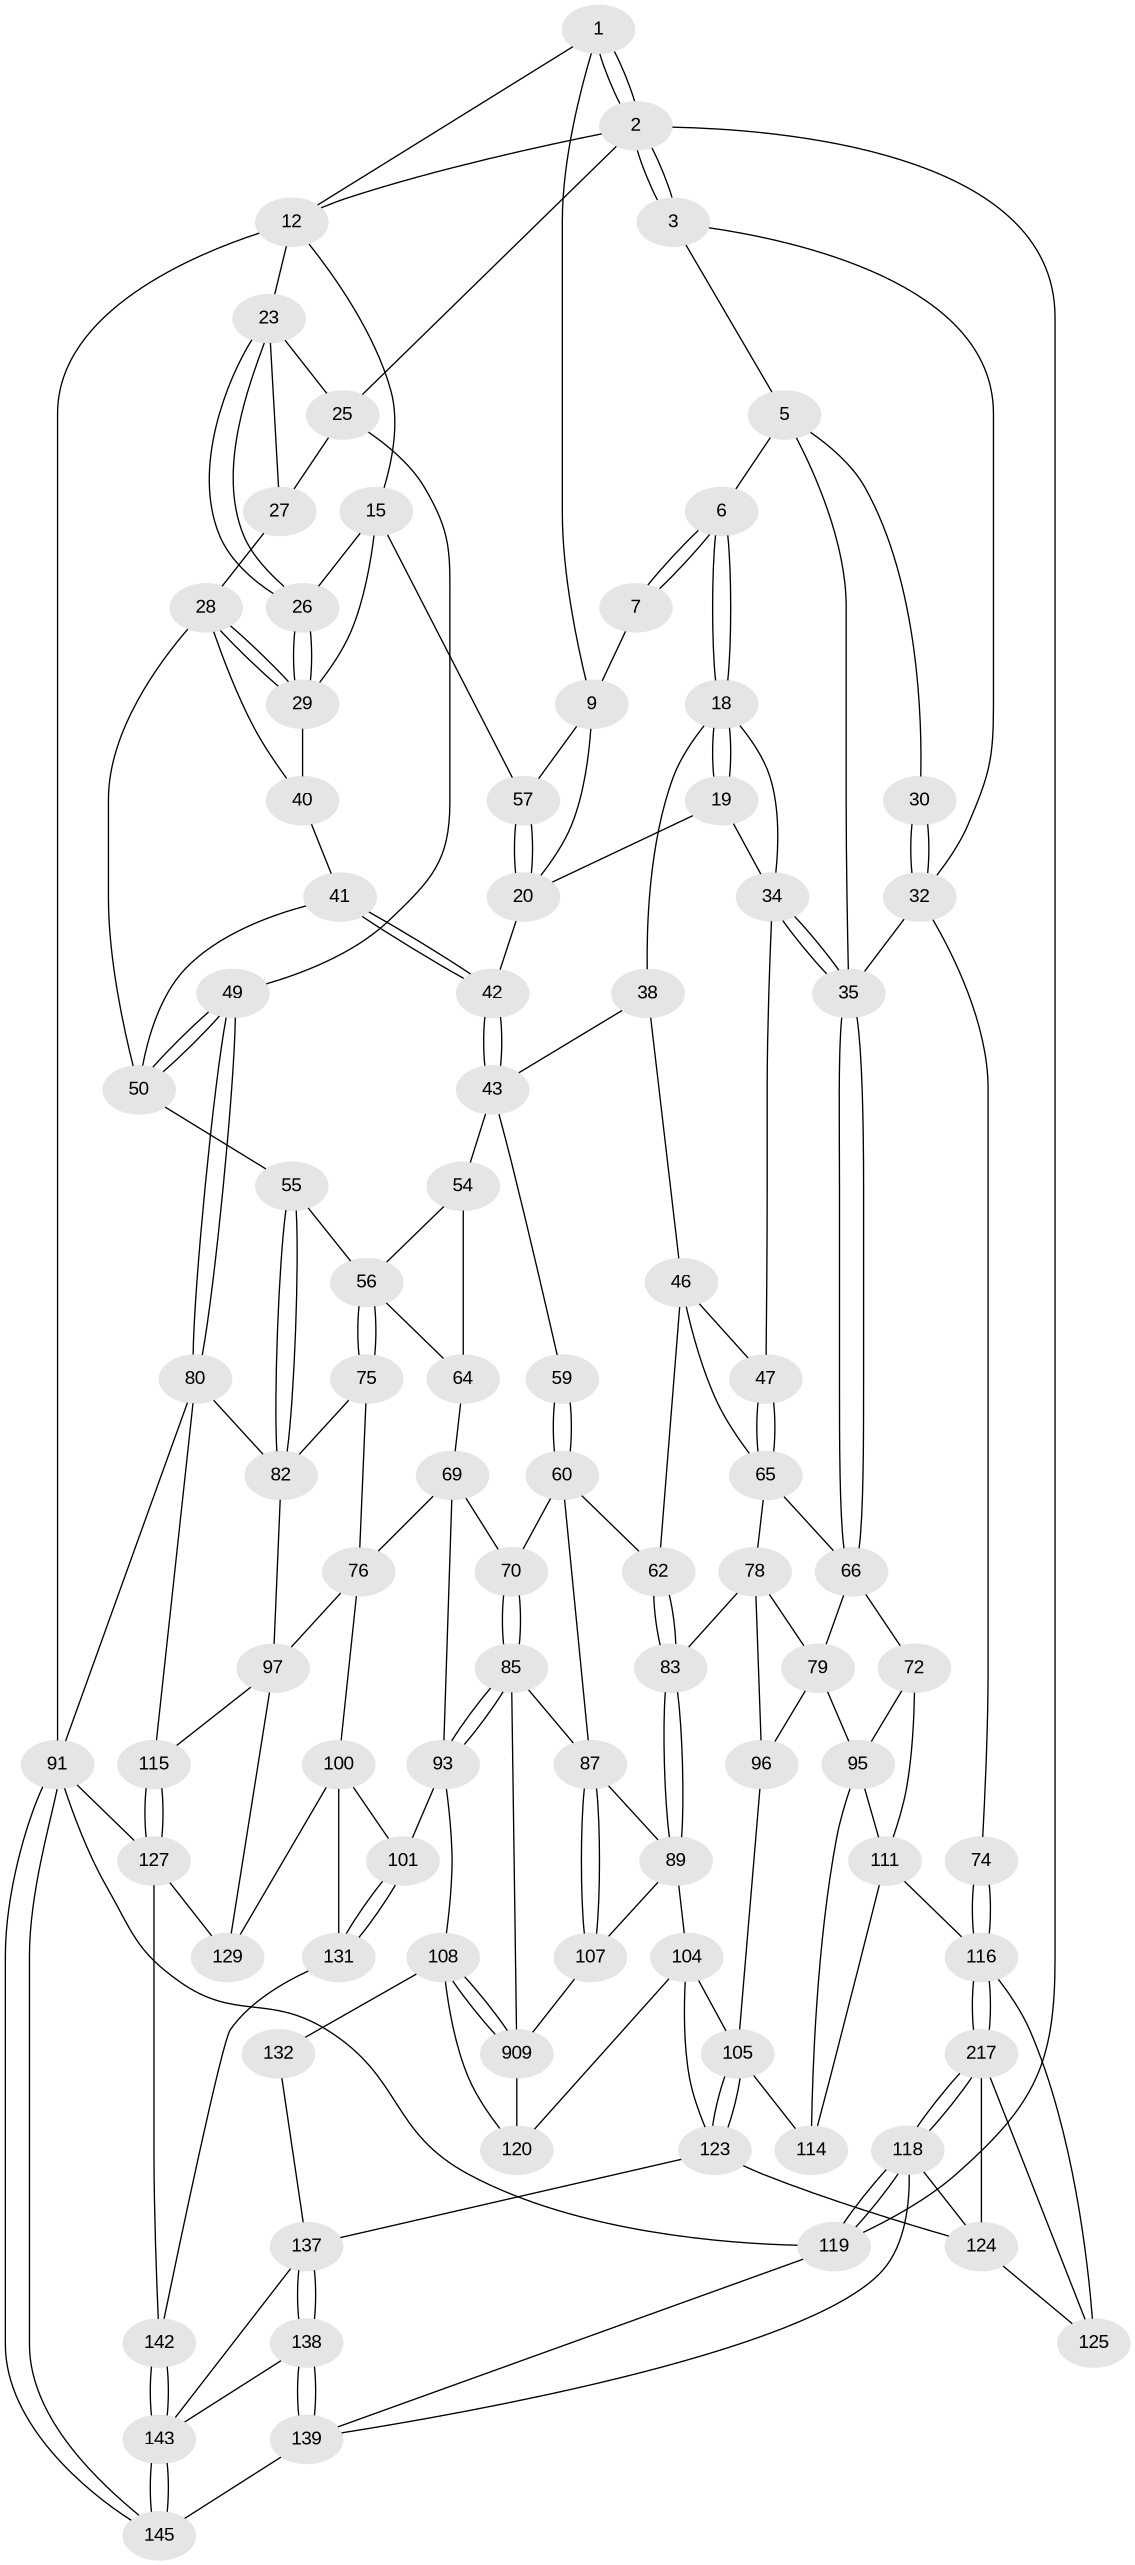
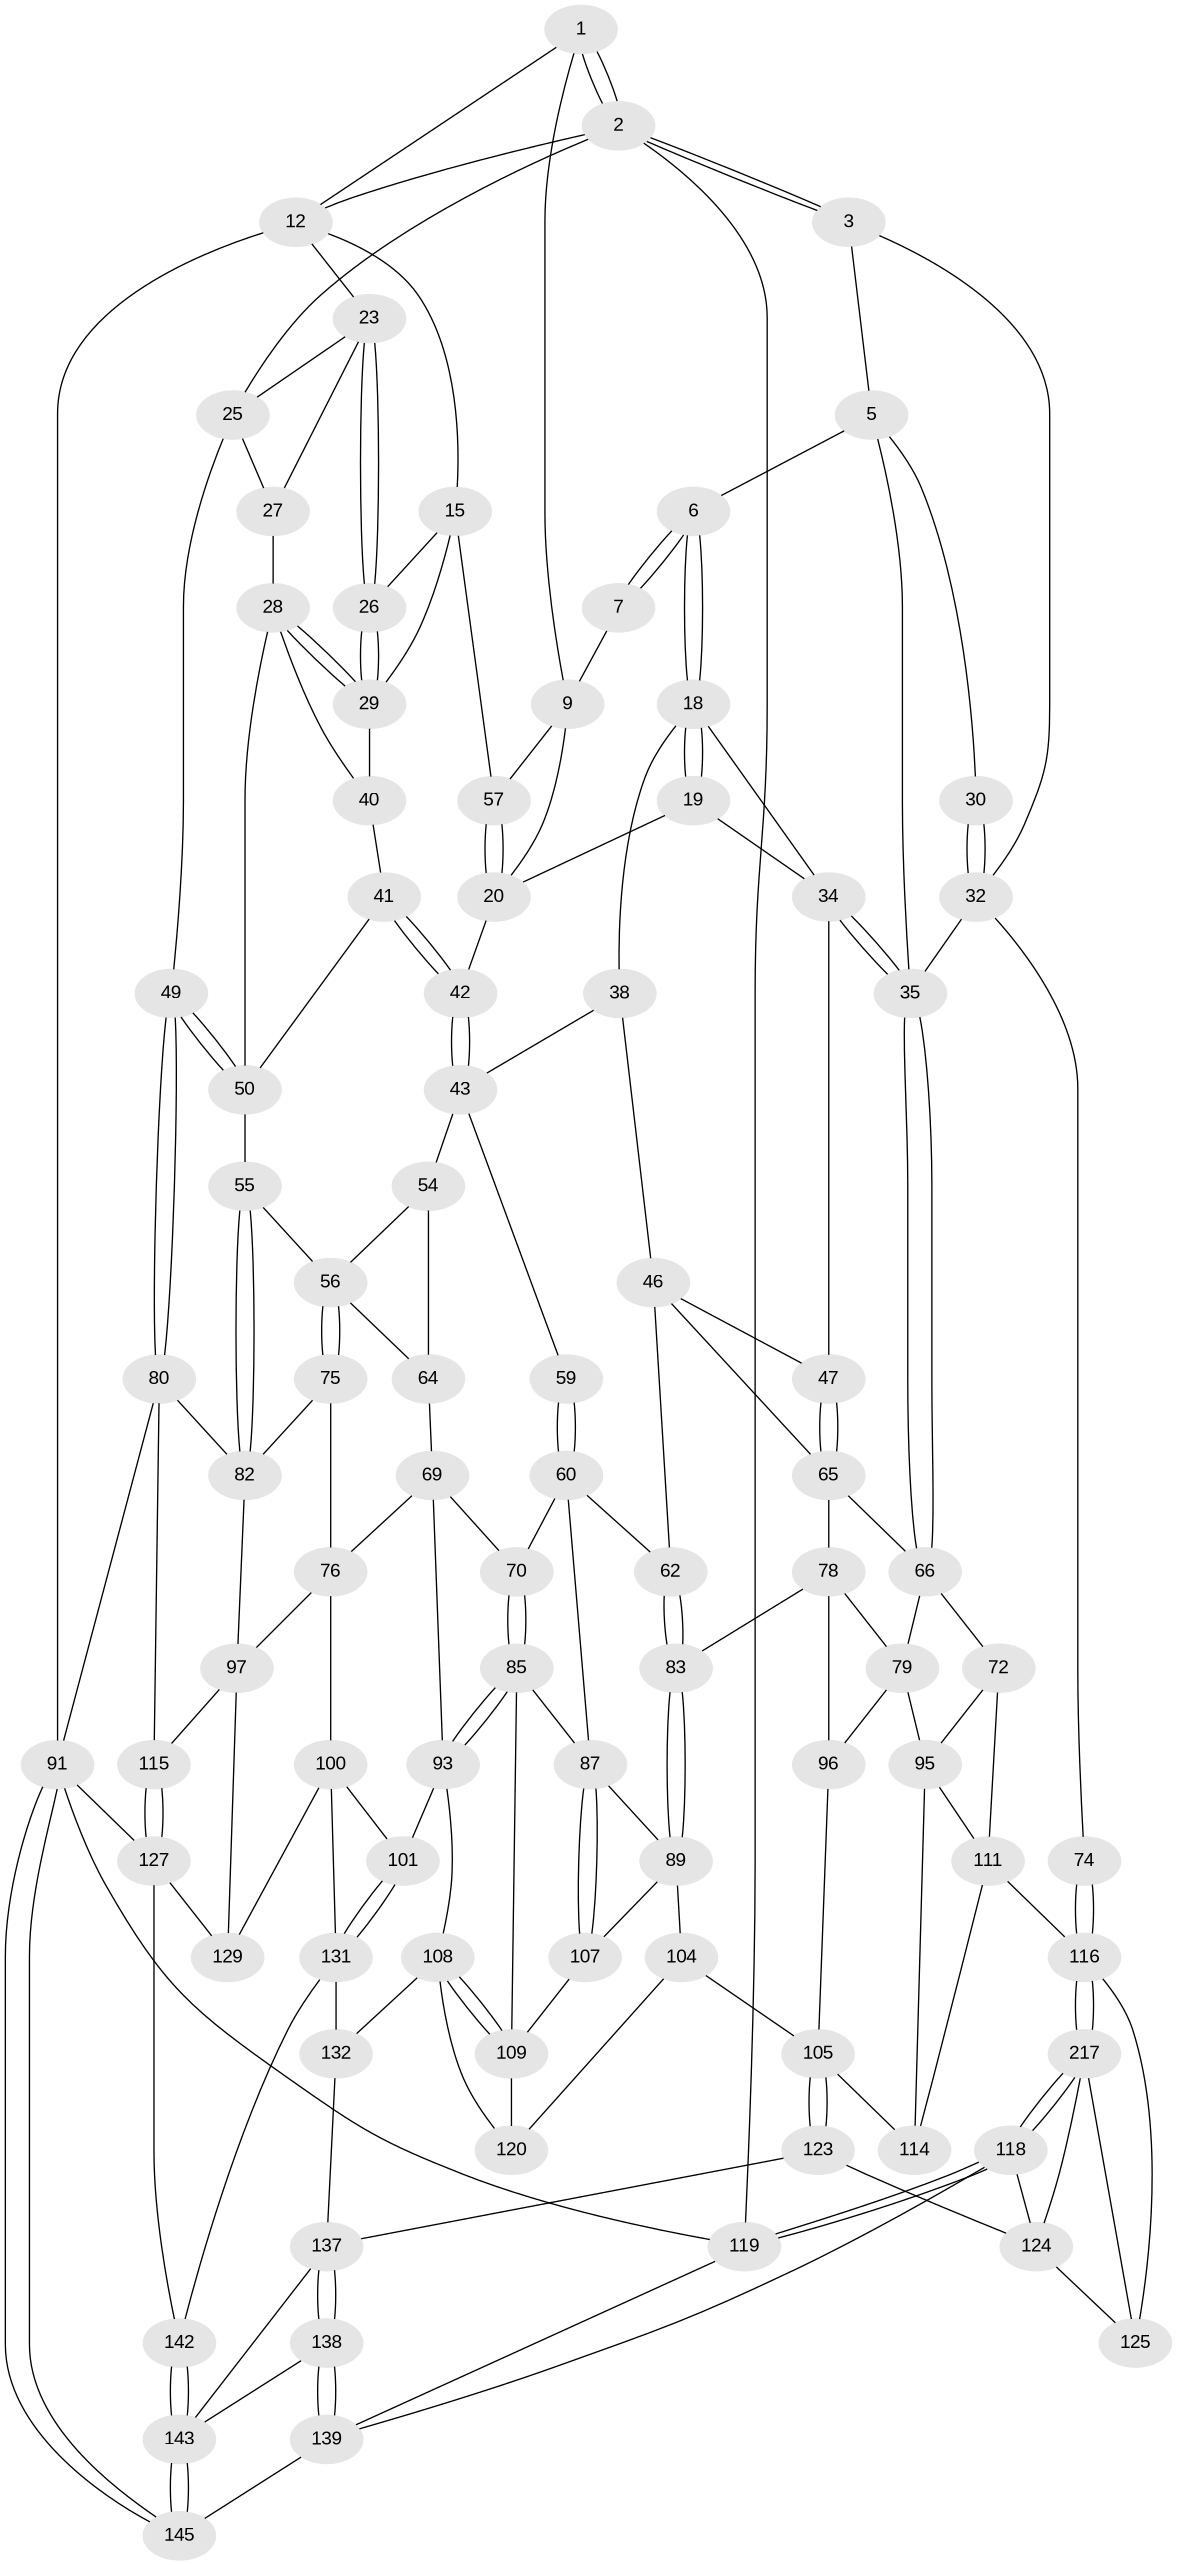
none -> (336, 2006)
(517, 2054) -> (511, 2054)
(686, 2056) -> none
